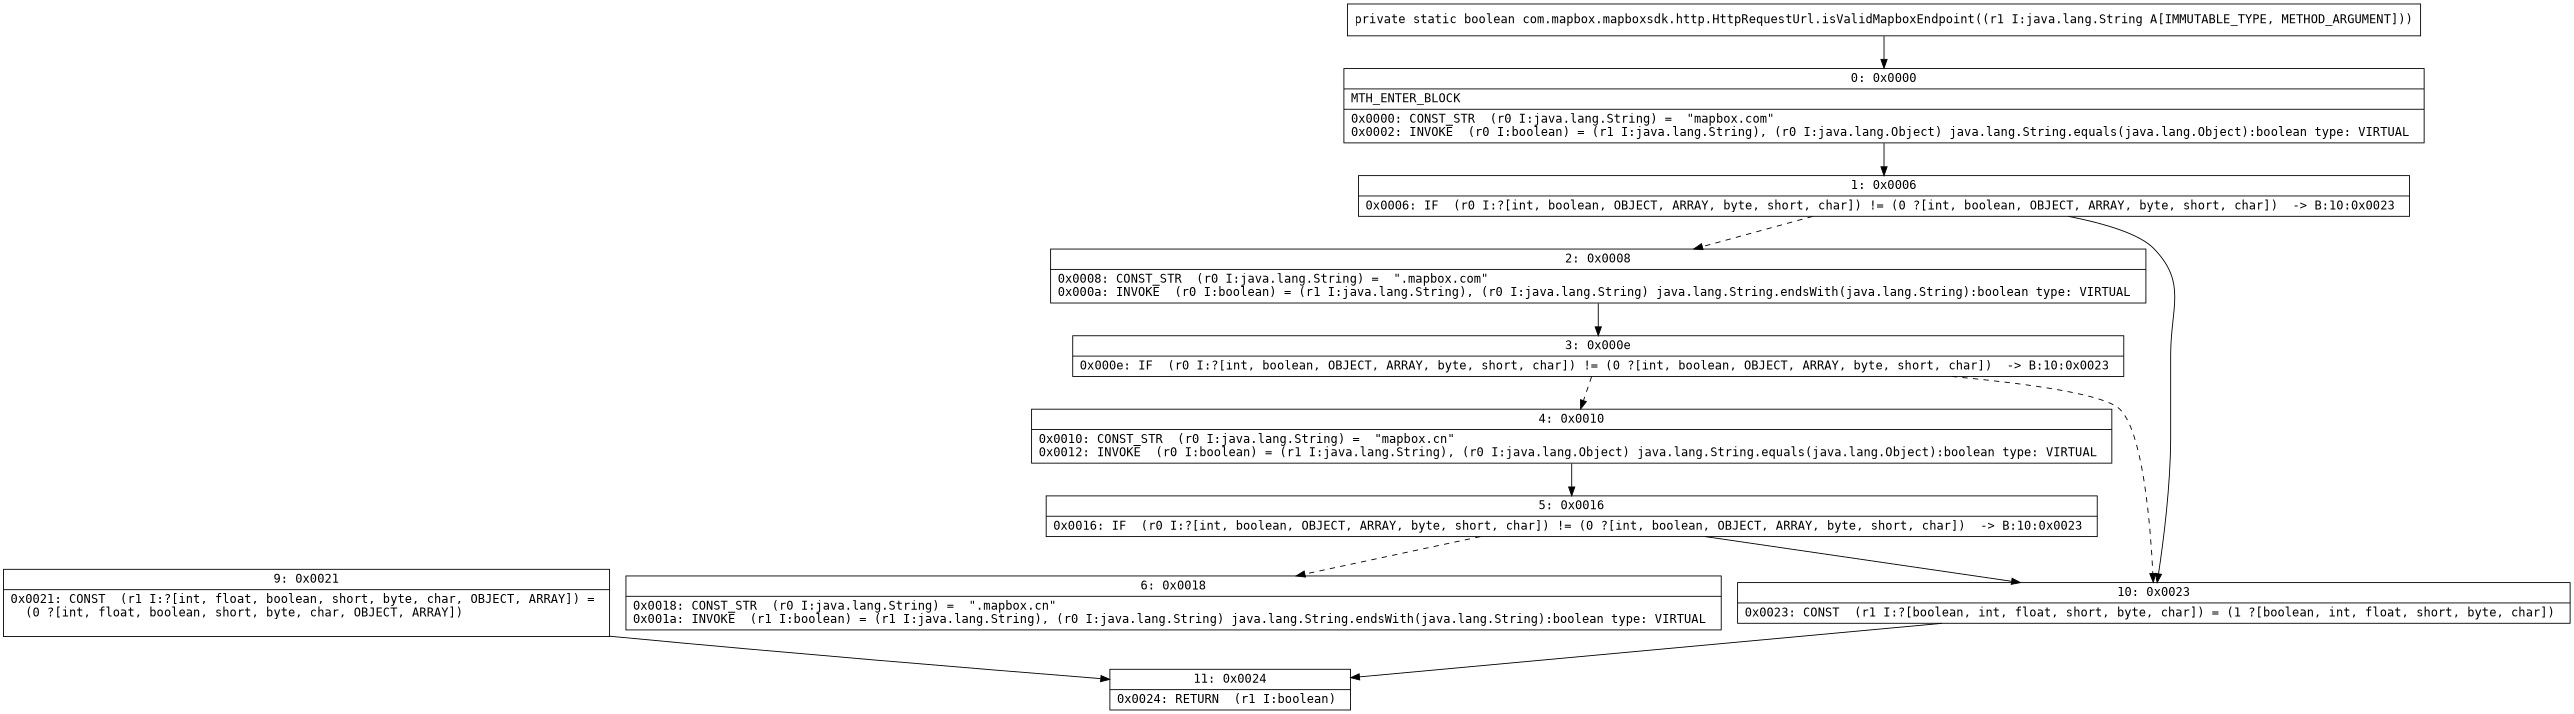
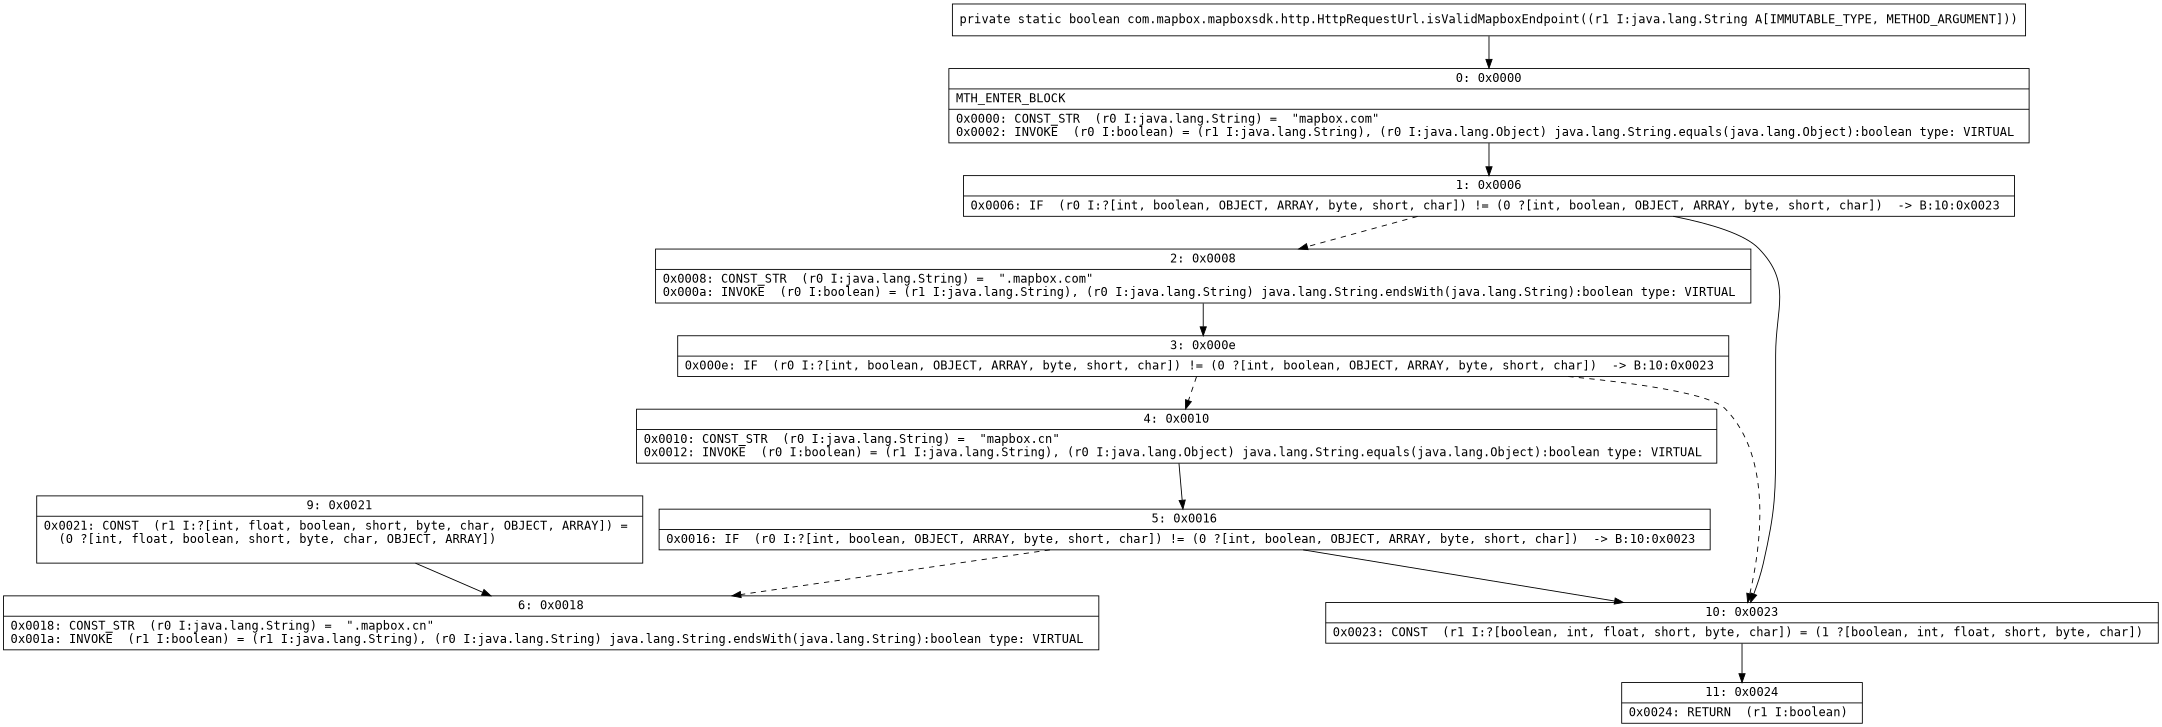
(855, 658) -> (449, 578)
